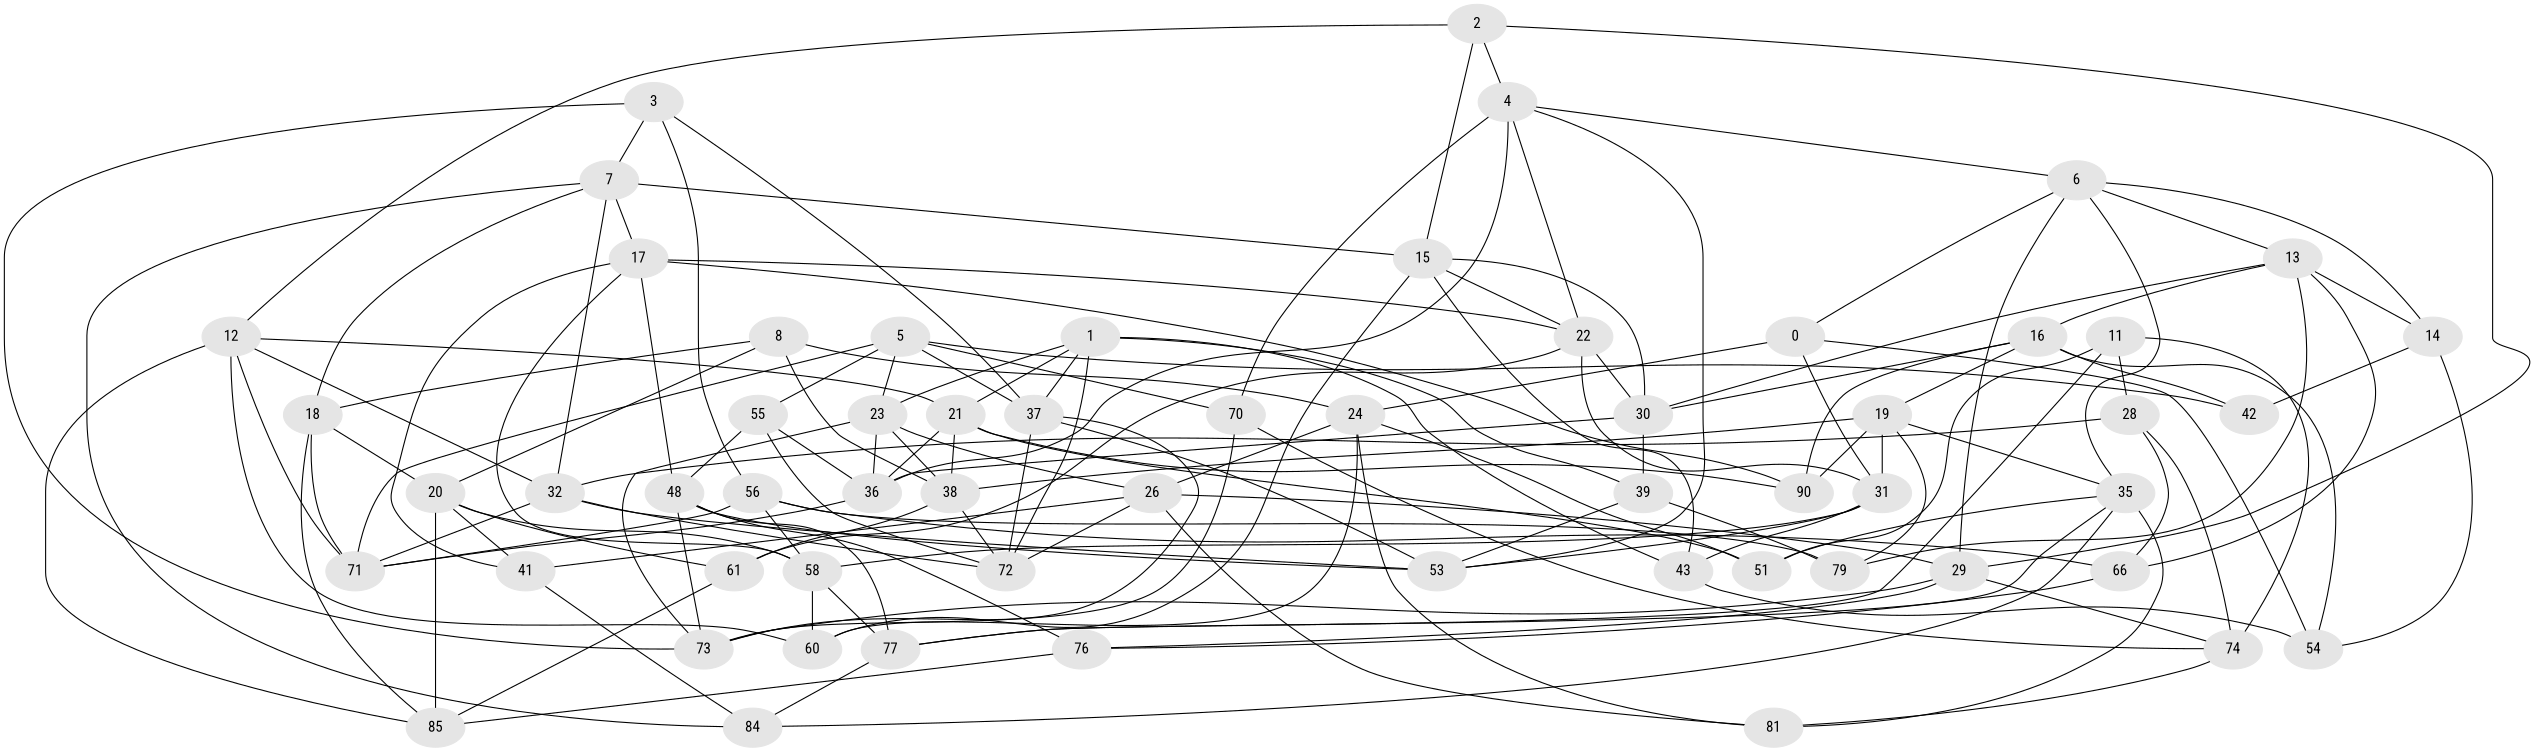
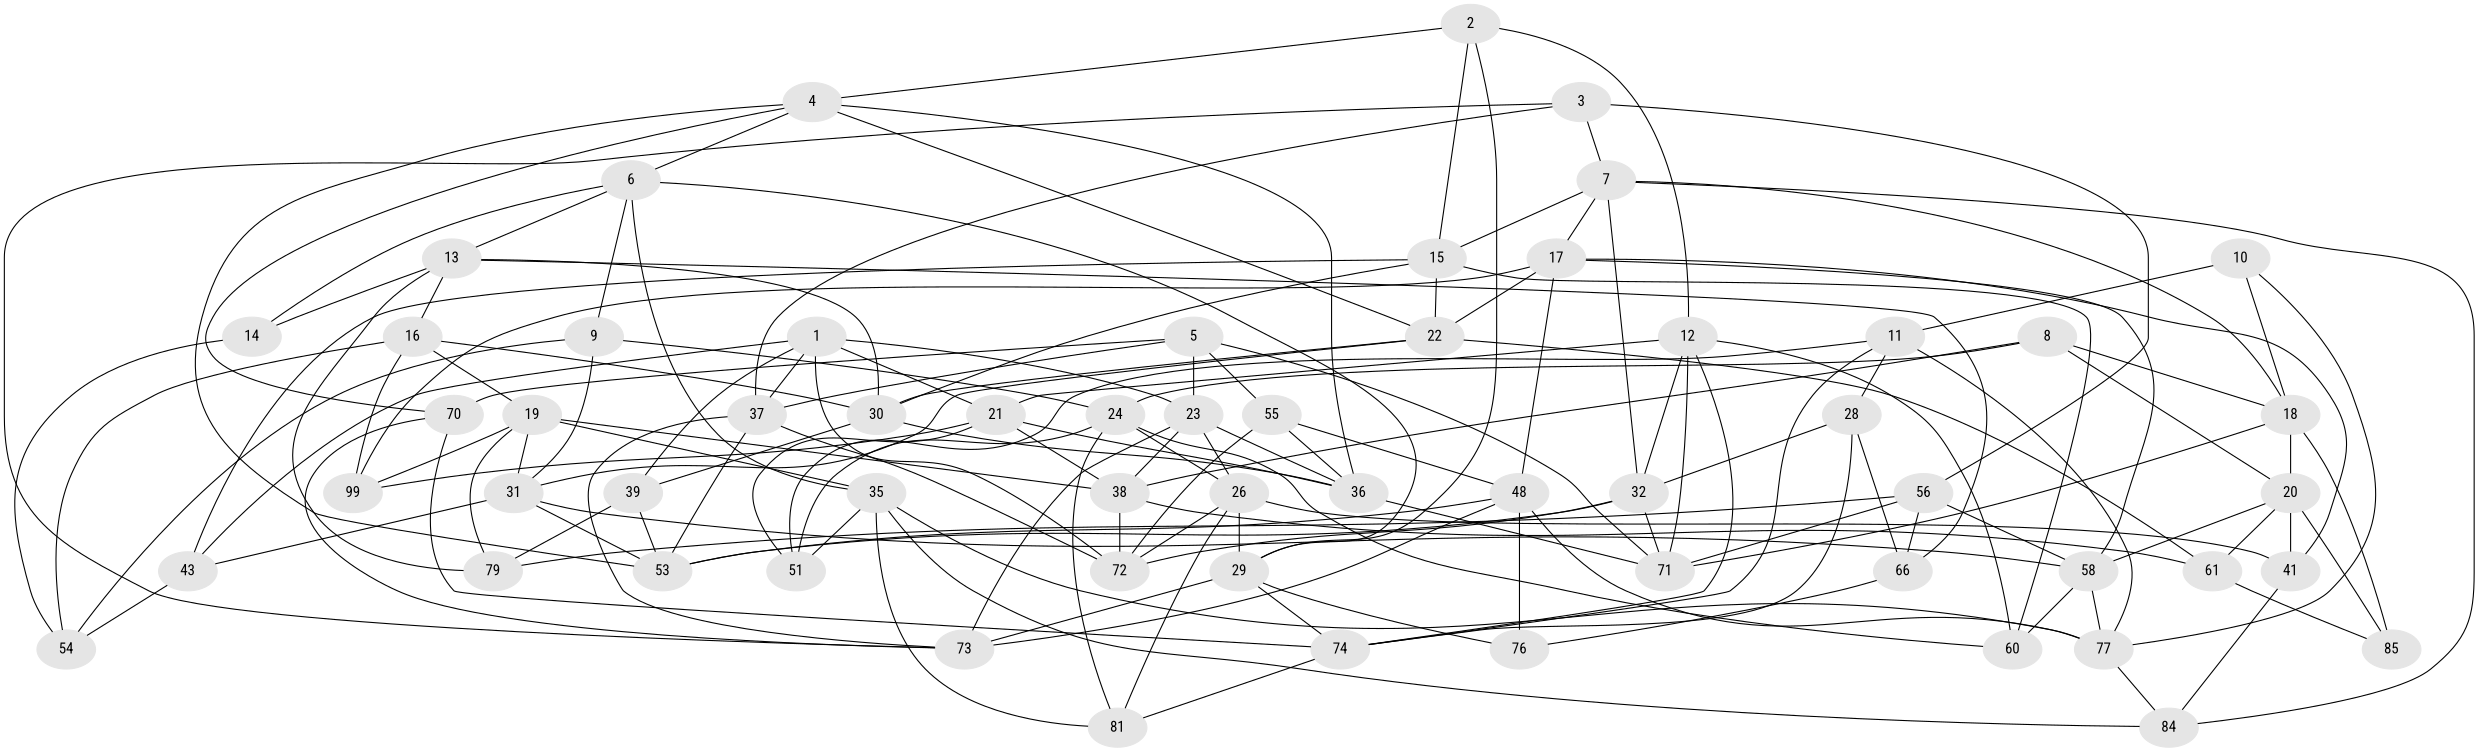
none -> (2241, 258)
(1795, 337) -> (594, 337)
(2249, 415) -> none
(1804, 493) -> (353, 493)
(71, 611) -> (1711, 580)
(759, 689) -> none
